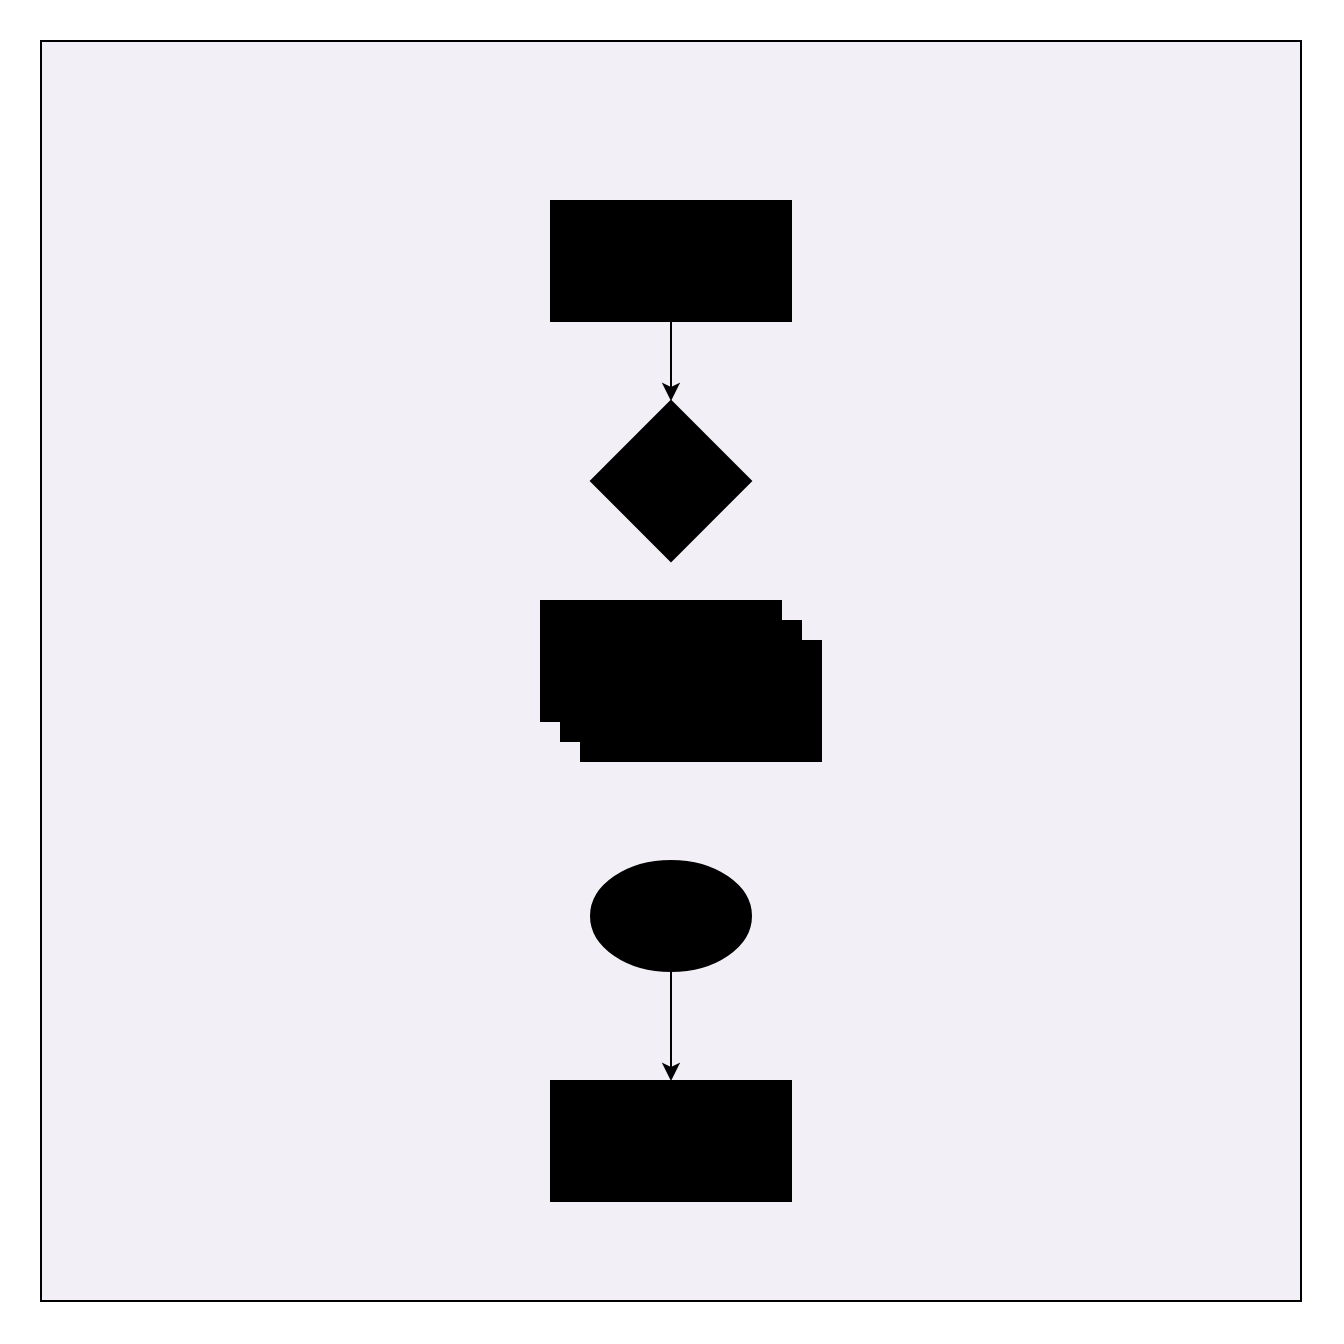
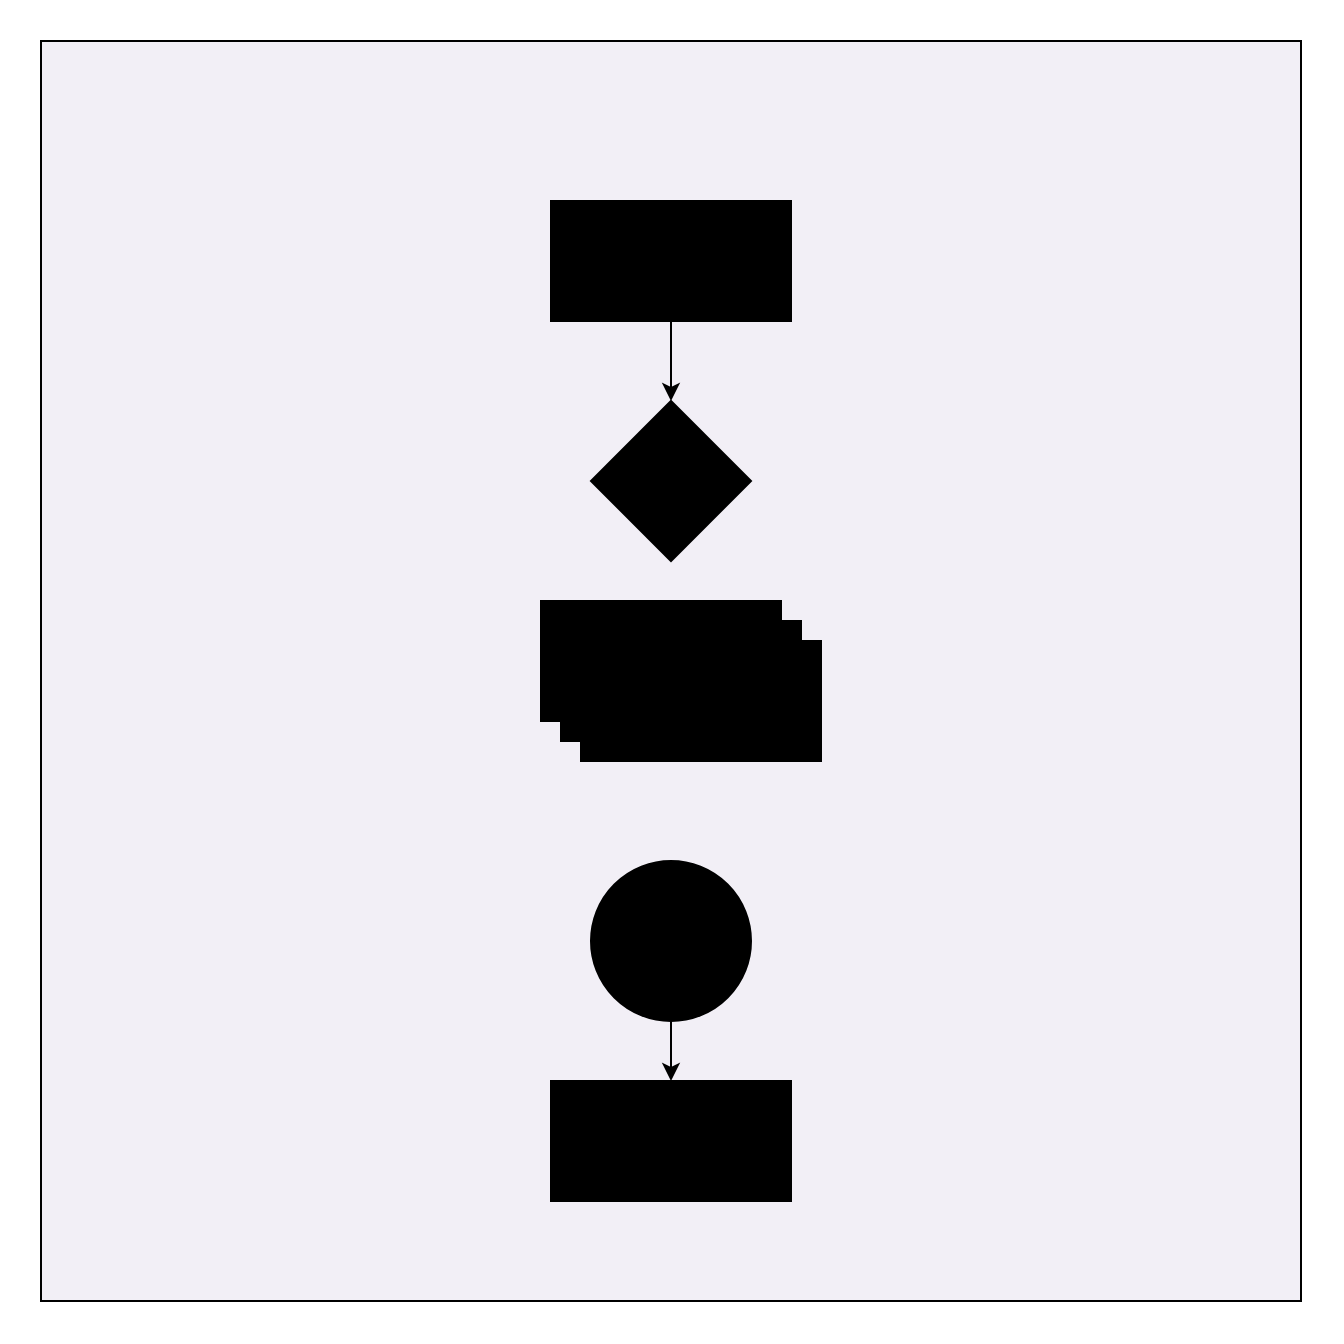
(671, 916) -> (671, 941)
